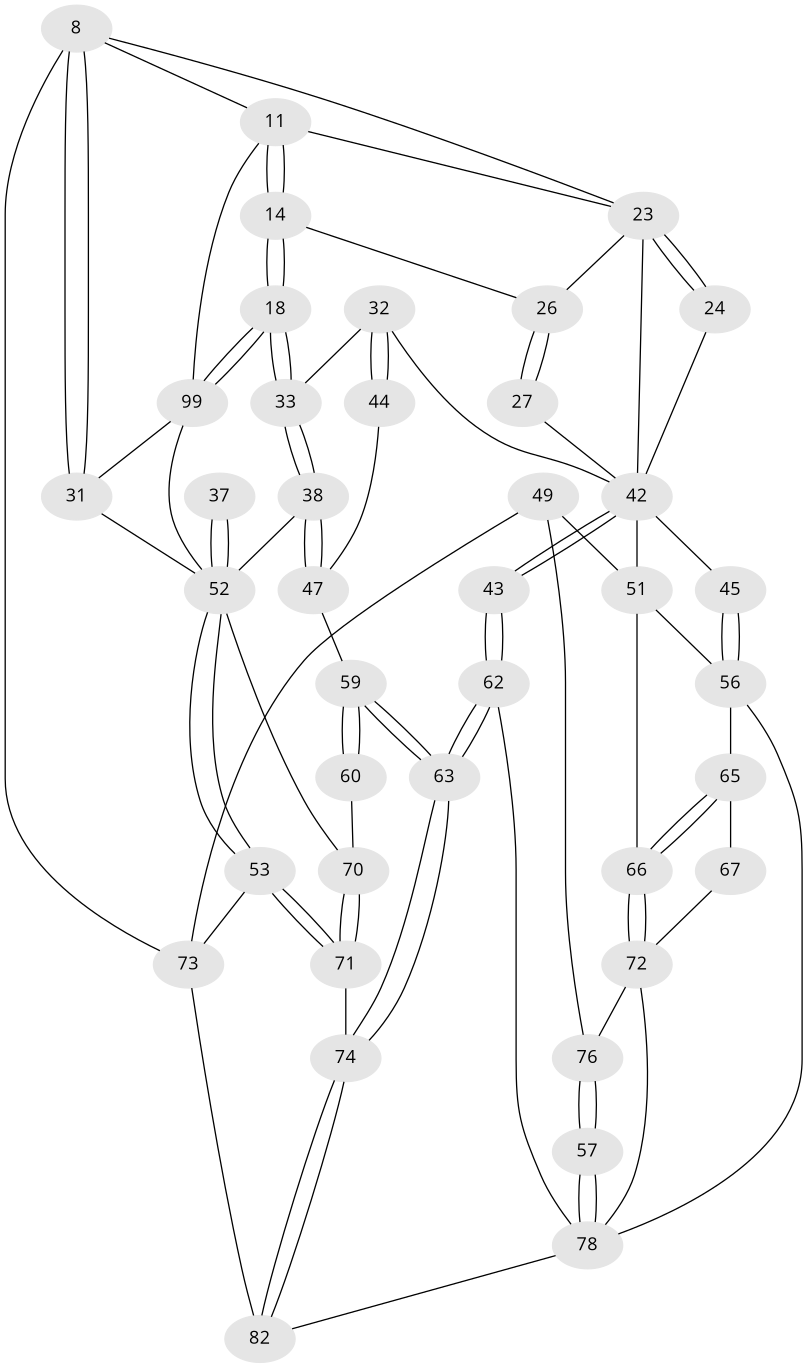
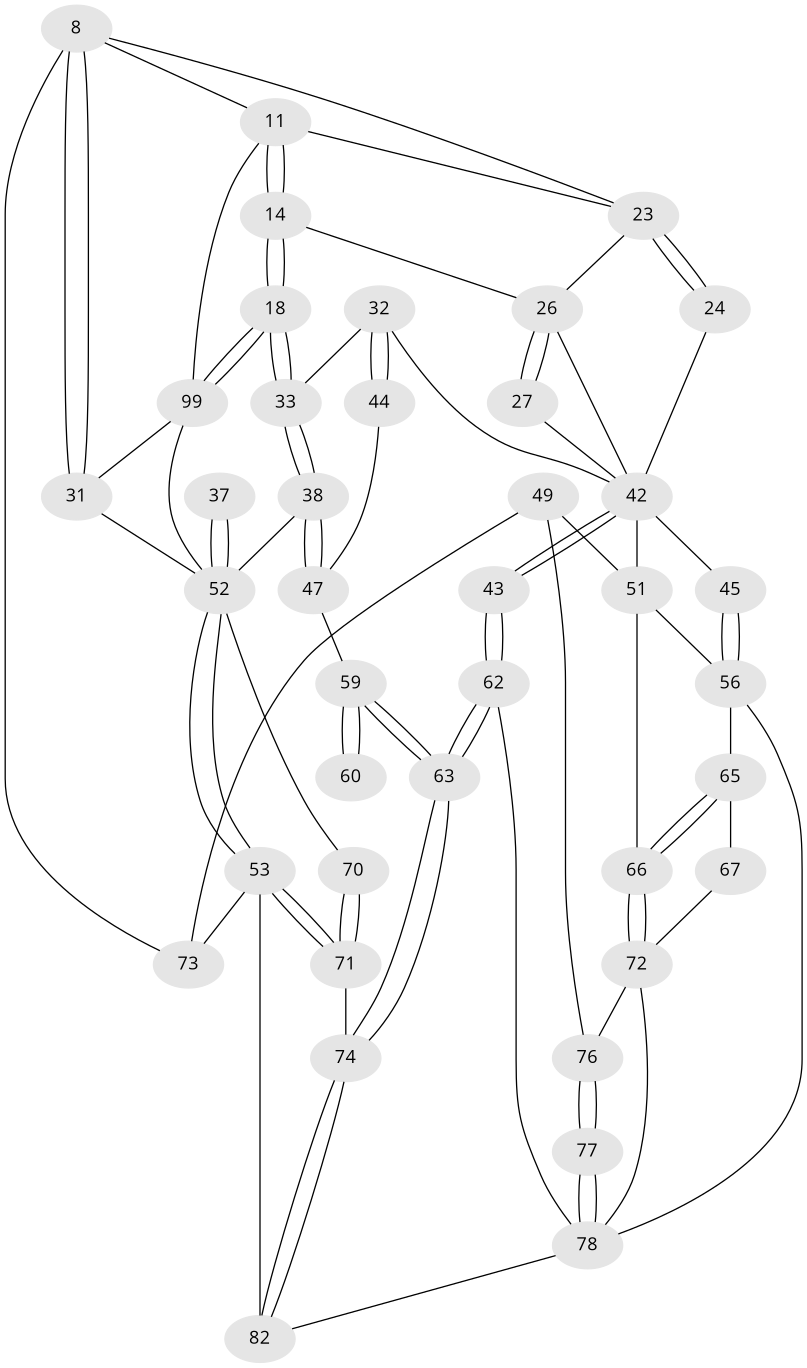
(640, 356) -> (592, 403)
(352, 824) -> none
(588, 1152) -> (588, 1152)
(219, 1153) -> (260, 1105)
